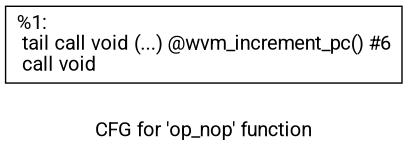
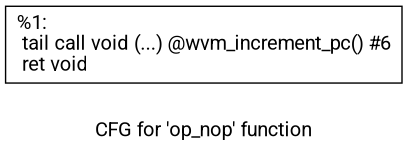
(57, 65) -> (53, 65)
